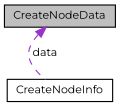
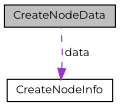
(30, 59) -> (62, 48)
